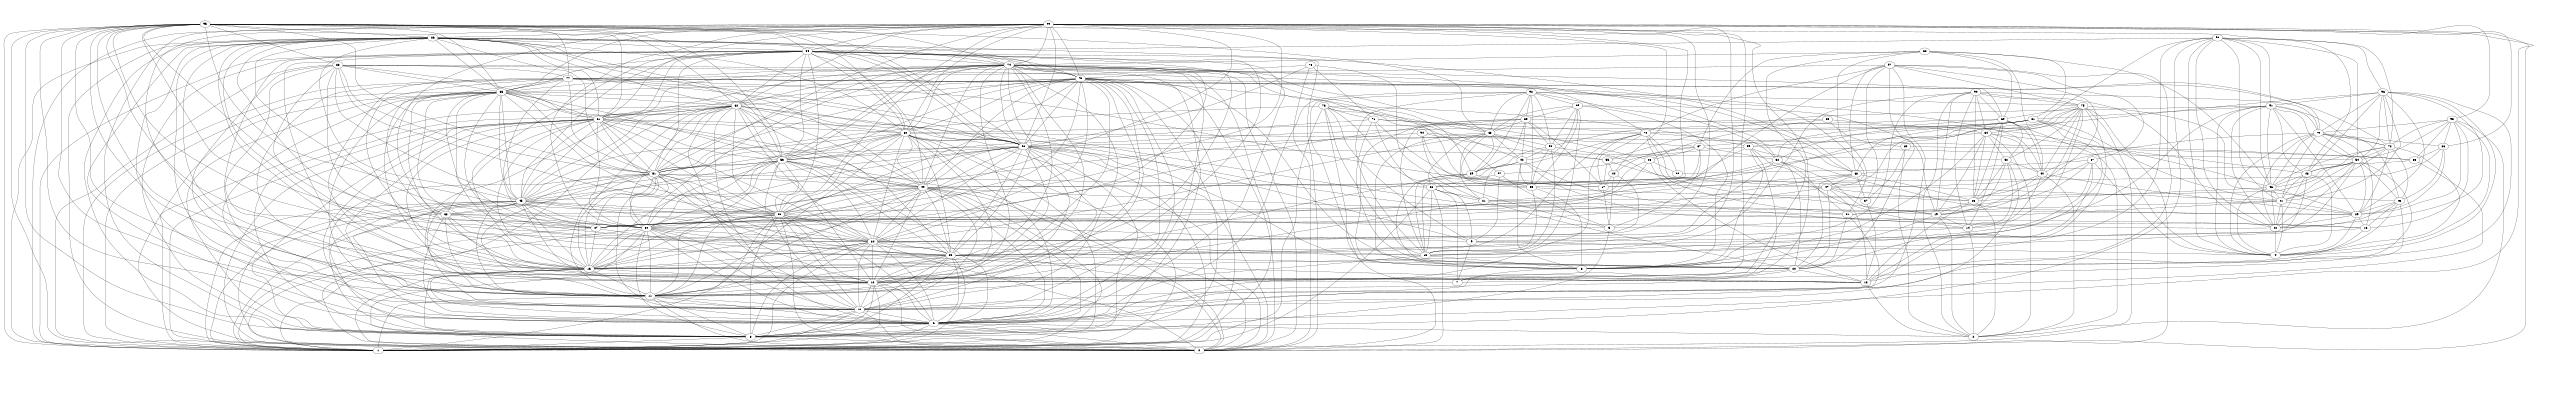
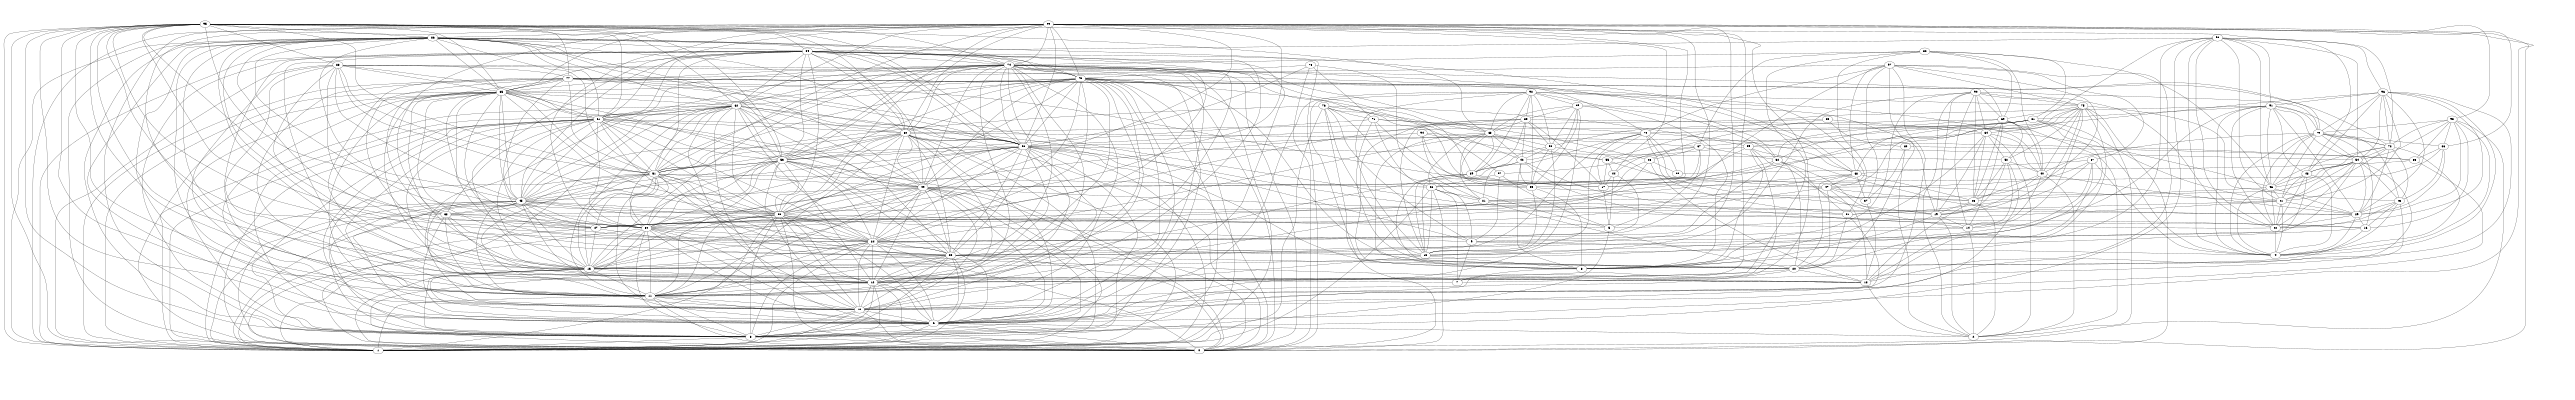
(903, 32) -> none
(2147, 153) -> none
